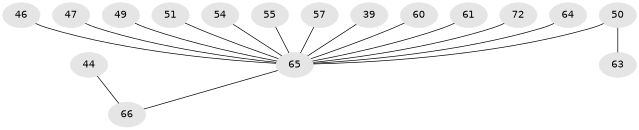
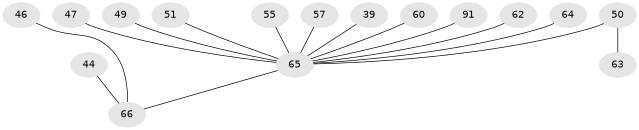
(220, 15) -> none
(469, 15) -> (469, 15)
(518, 15) -> (518, 15)
(154, 51) -> (102, 42)
